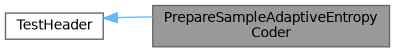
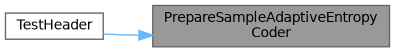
(135, 17) -> (121, 35)
